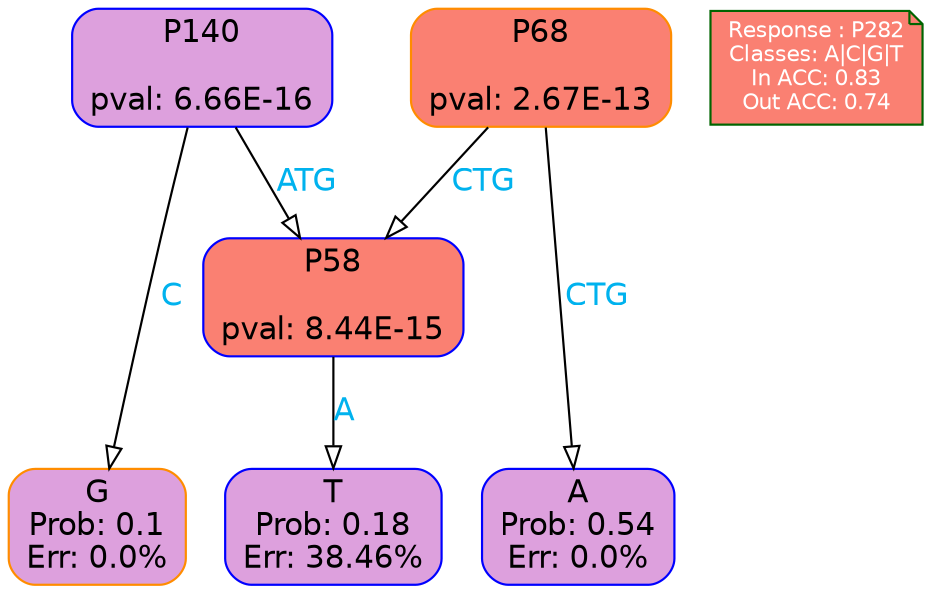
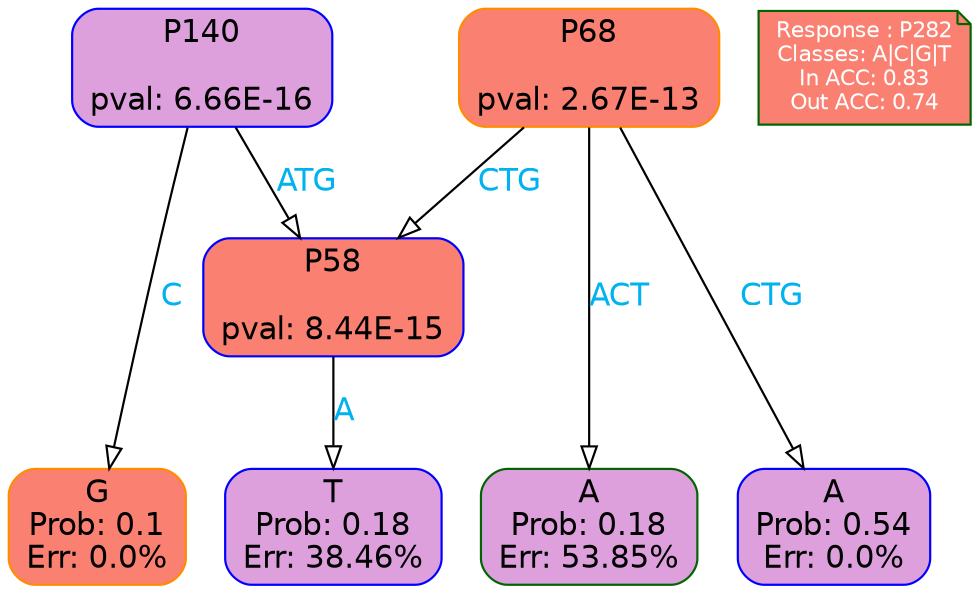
(97, 527) -> (97, 527)
none -> (589, 527)
